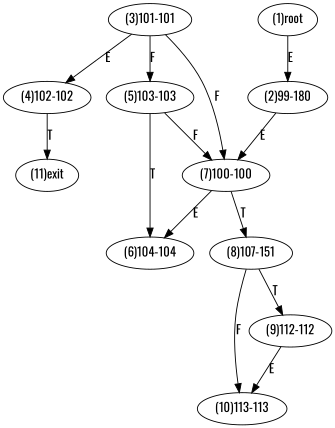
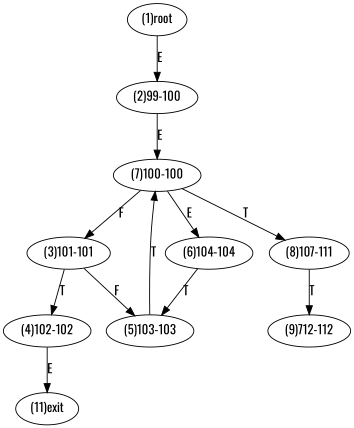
(108, 59) -> (63, 292)
(205, 87) -> (116, 211)
(288, 97) -> (157, 97)
(50, 136) -> (50, 370)
(196, 136) -> (154, 253)
(150, 171) -> (183, 288)
(251, 253) -> (309, 253)
(290, 331) -> (309, 331)
(242, 409) -> none
